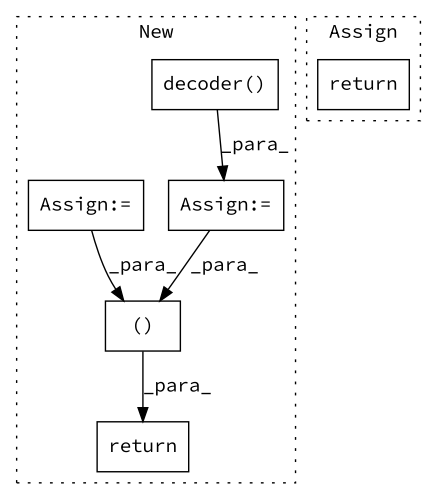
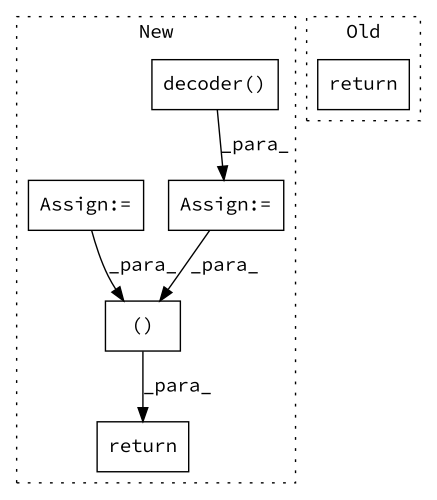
(364, 33) -> (364, 33)
